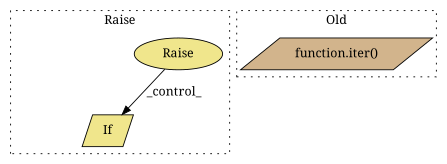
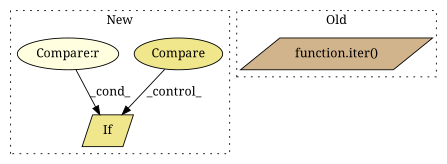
(120, 21) -> (120, 21)
none -> (68, 54)
(178, 54) -> (178, 54)
